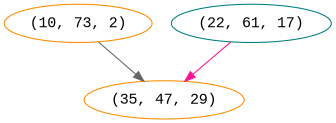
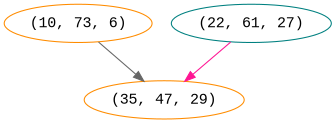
(78, 23) -> (78, 23)
(251, 23) -> (251, 23)
